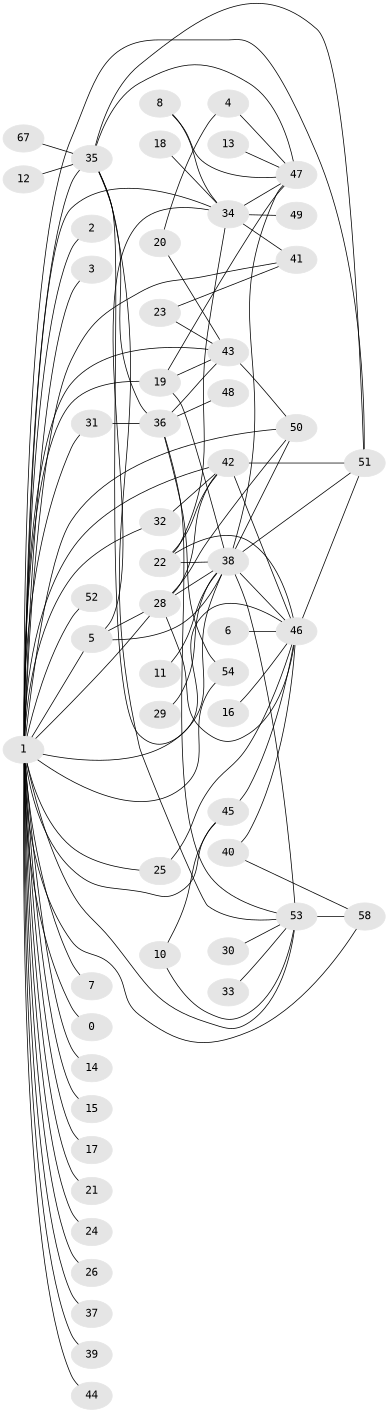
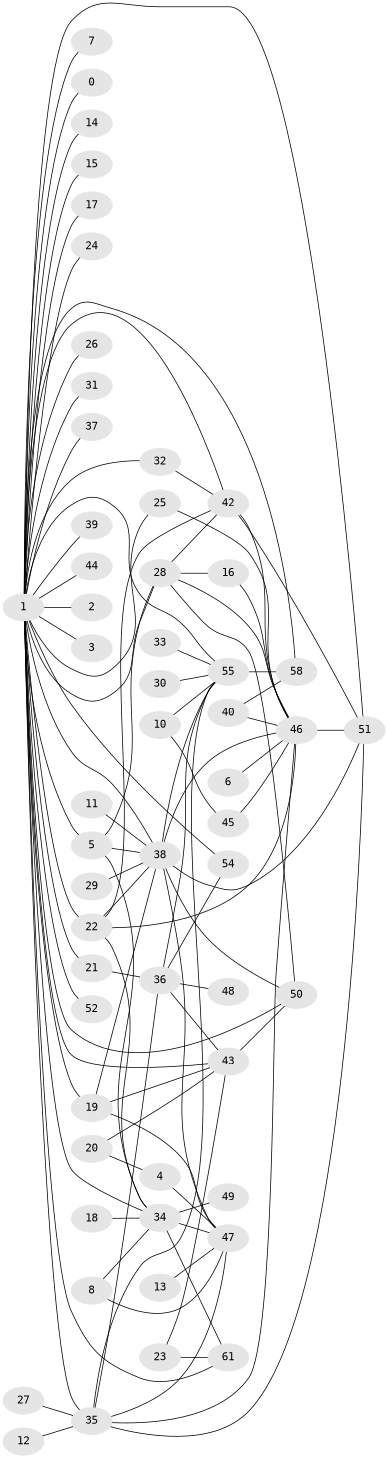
(24, 138) -> (24, 1401)
(297, 260) -> (228, 1357)
(124, 424) -> (126, 974)
(194, 583) -> (194, 573)
(106, 887) -> (45, 794)
(297, 917) -> (228, 672)
